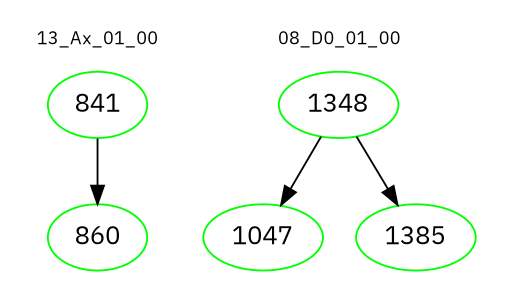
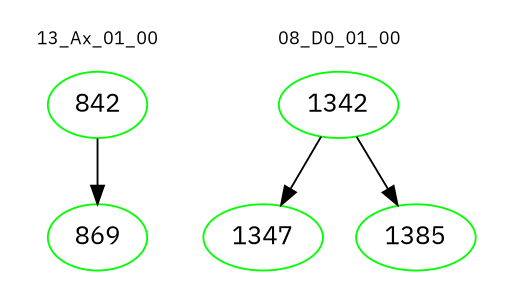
(98, 105) -> (98, 105)
(339, 105) -> (339, 105)
(98, 237) -> (98, 237)
(263, 237) -> (263, 237)
